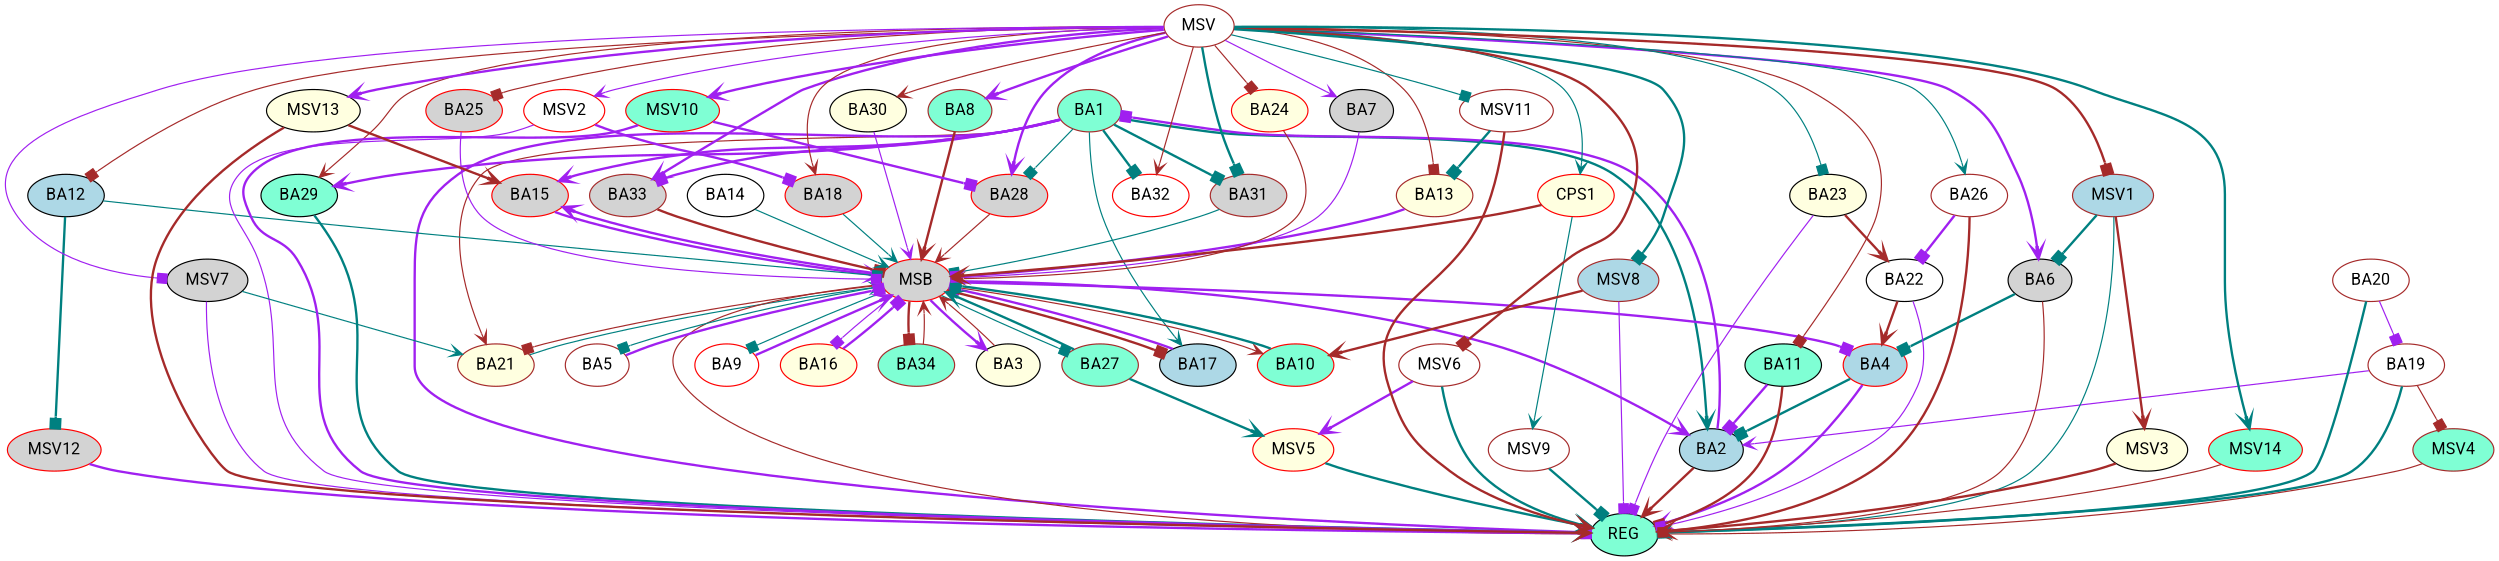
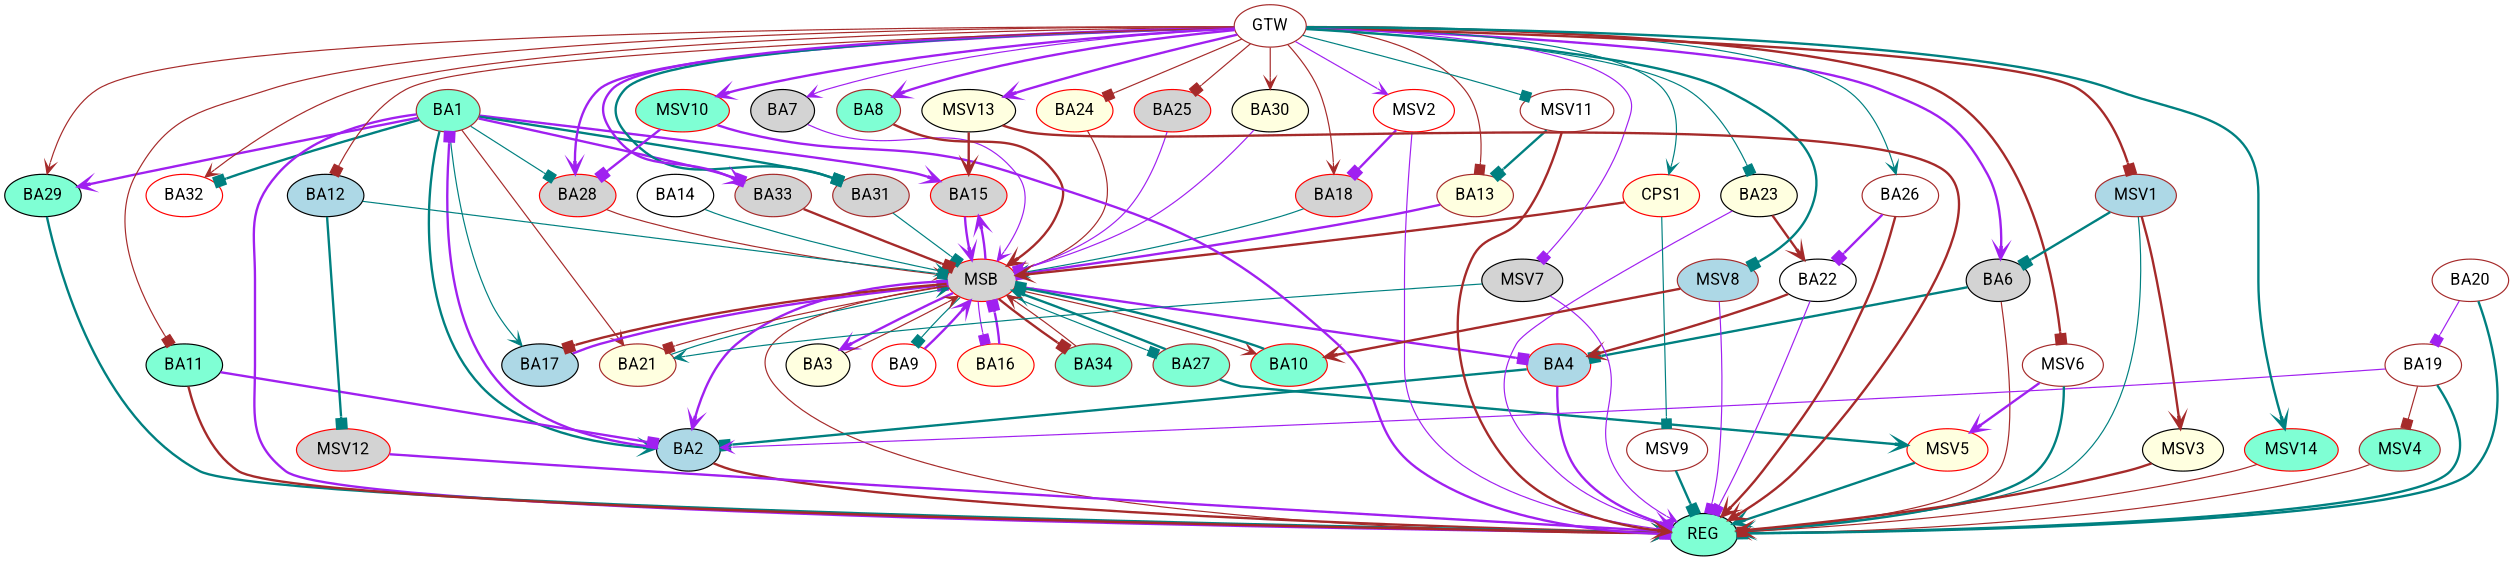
(1199, 26) -> (1270, 26)
(1553, 317) -> (1664, 317)
(597, 365) -> none
